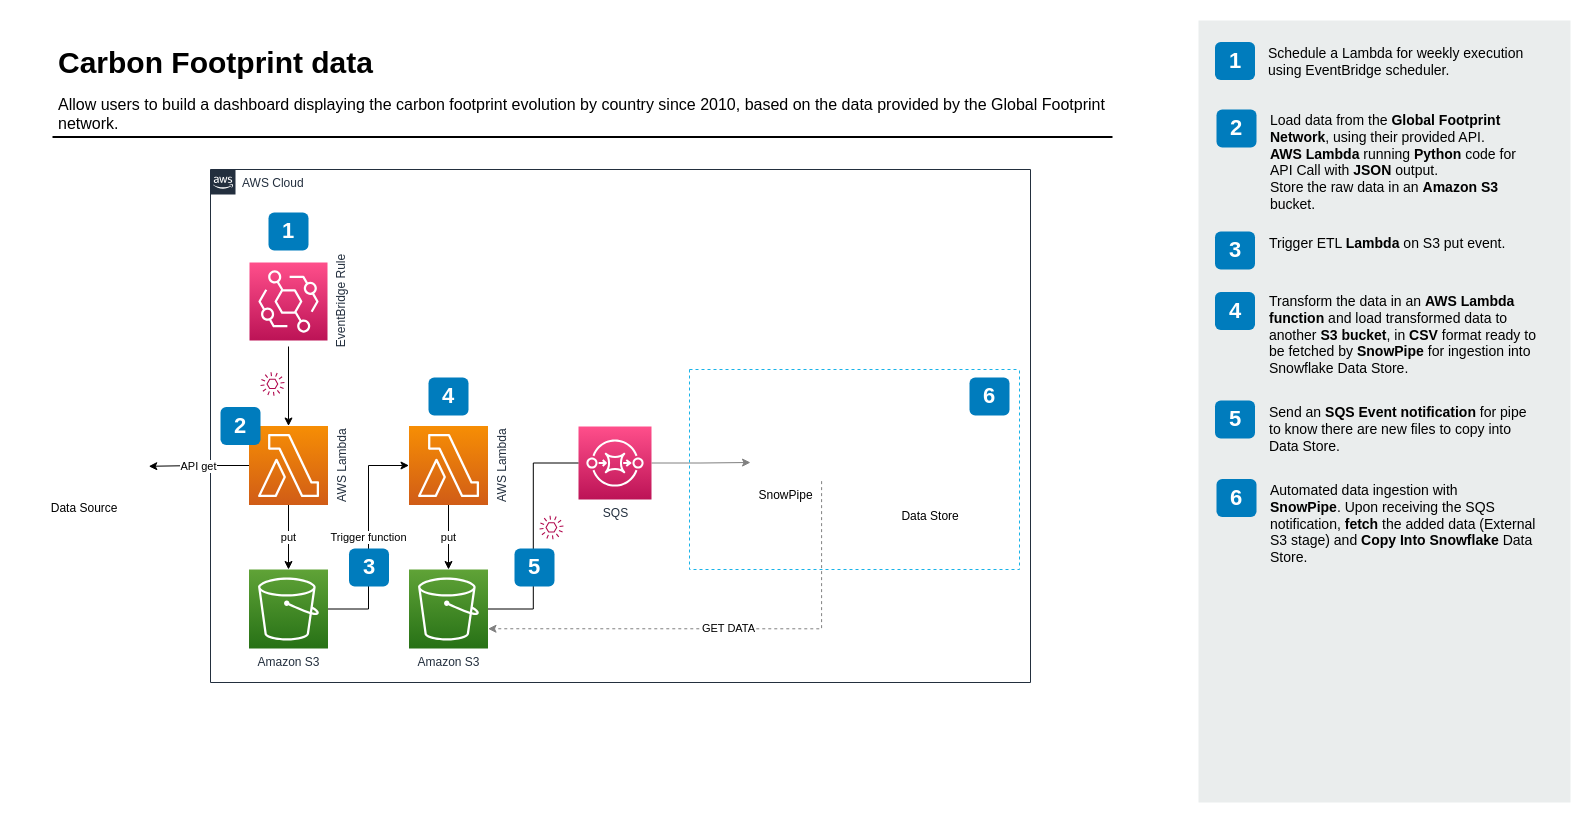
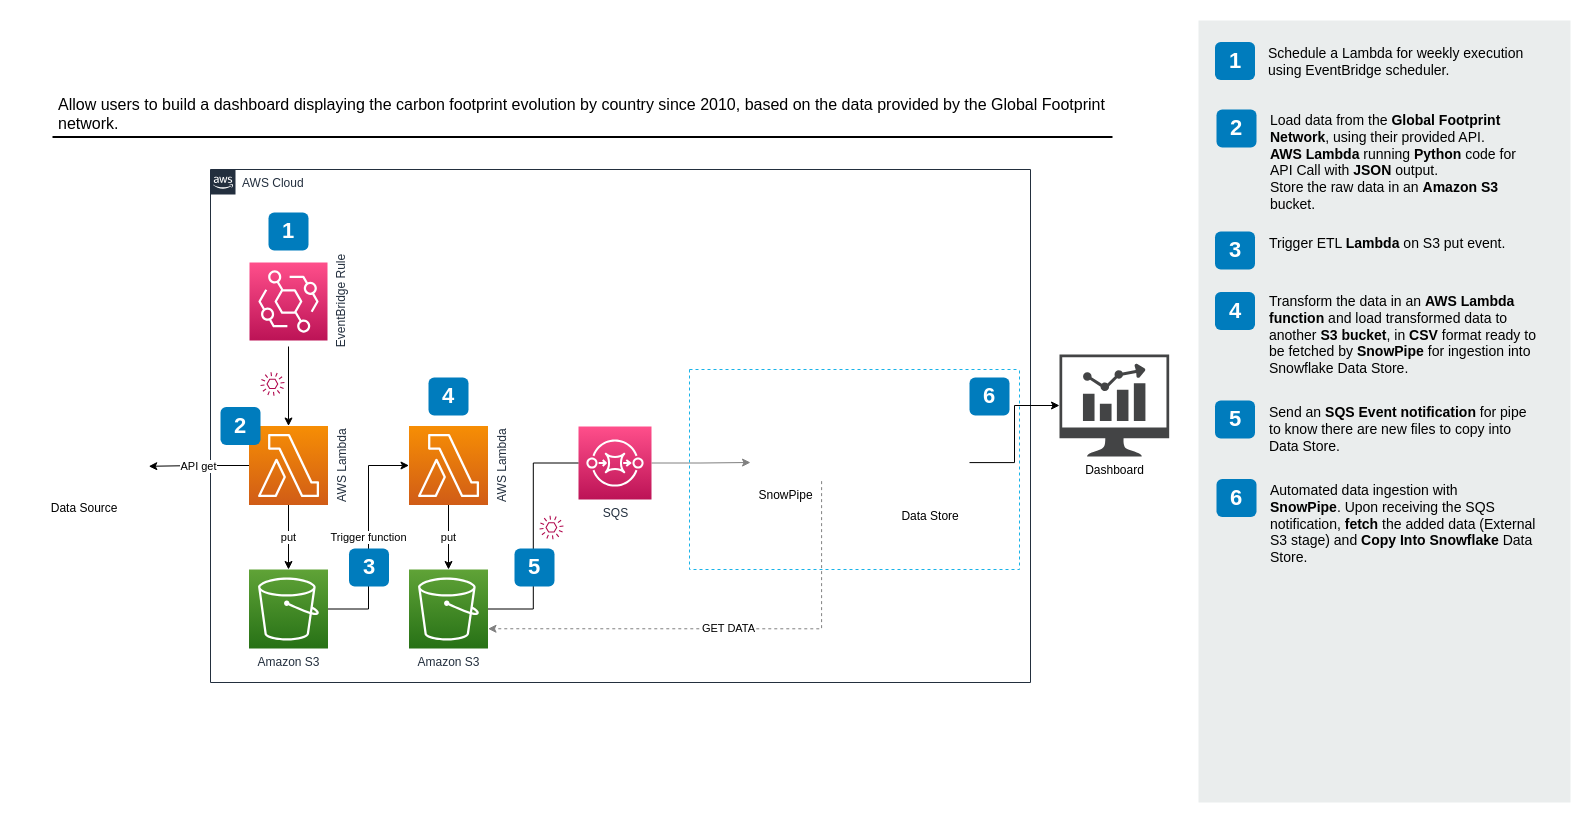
(227, 62) -> none
none -> (1114, 406)
none -> (1015, 438)
